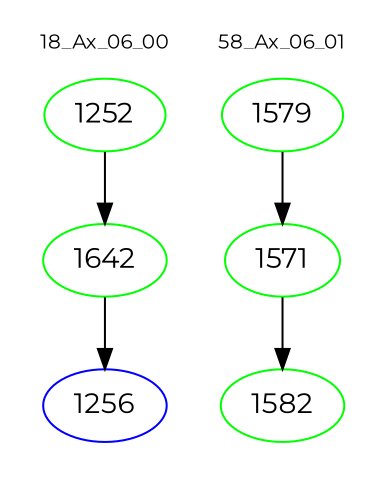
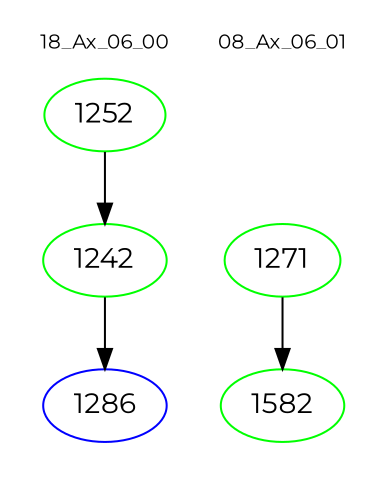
(283, 43) -> (283, 43)
(283, 115) -> none
(105, 260) -> (105, 260)
(283, 260) -> (283, 260)
(105, 406) -> (105, 406)
